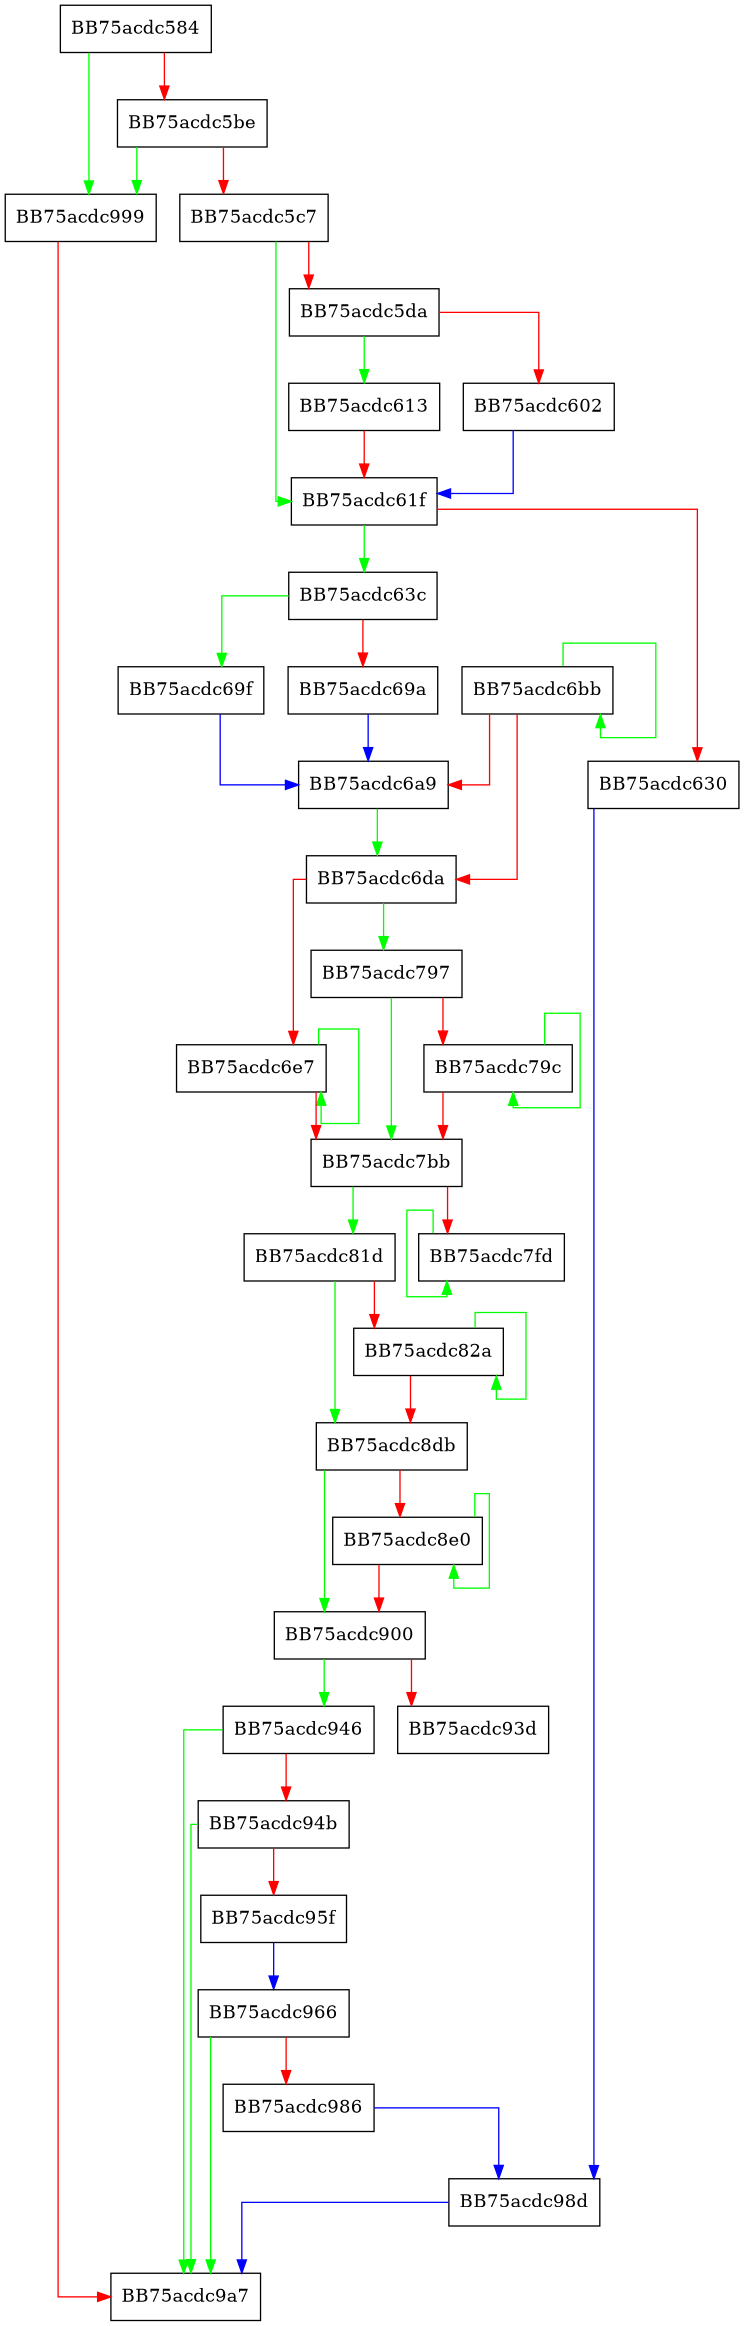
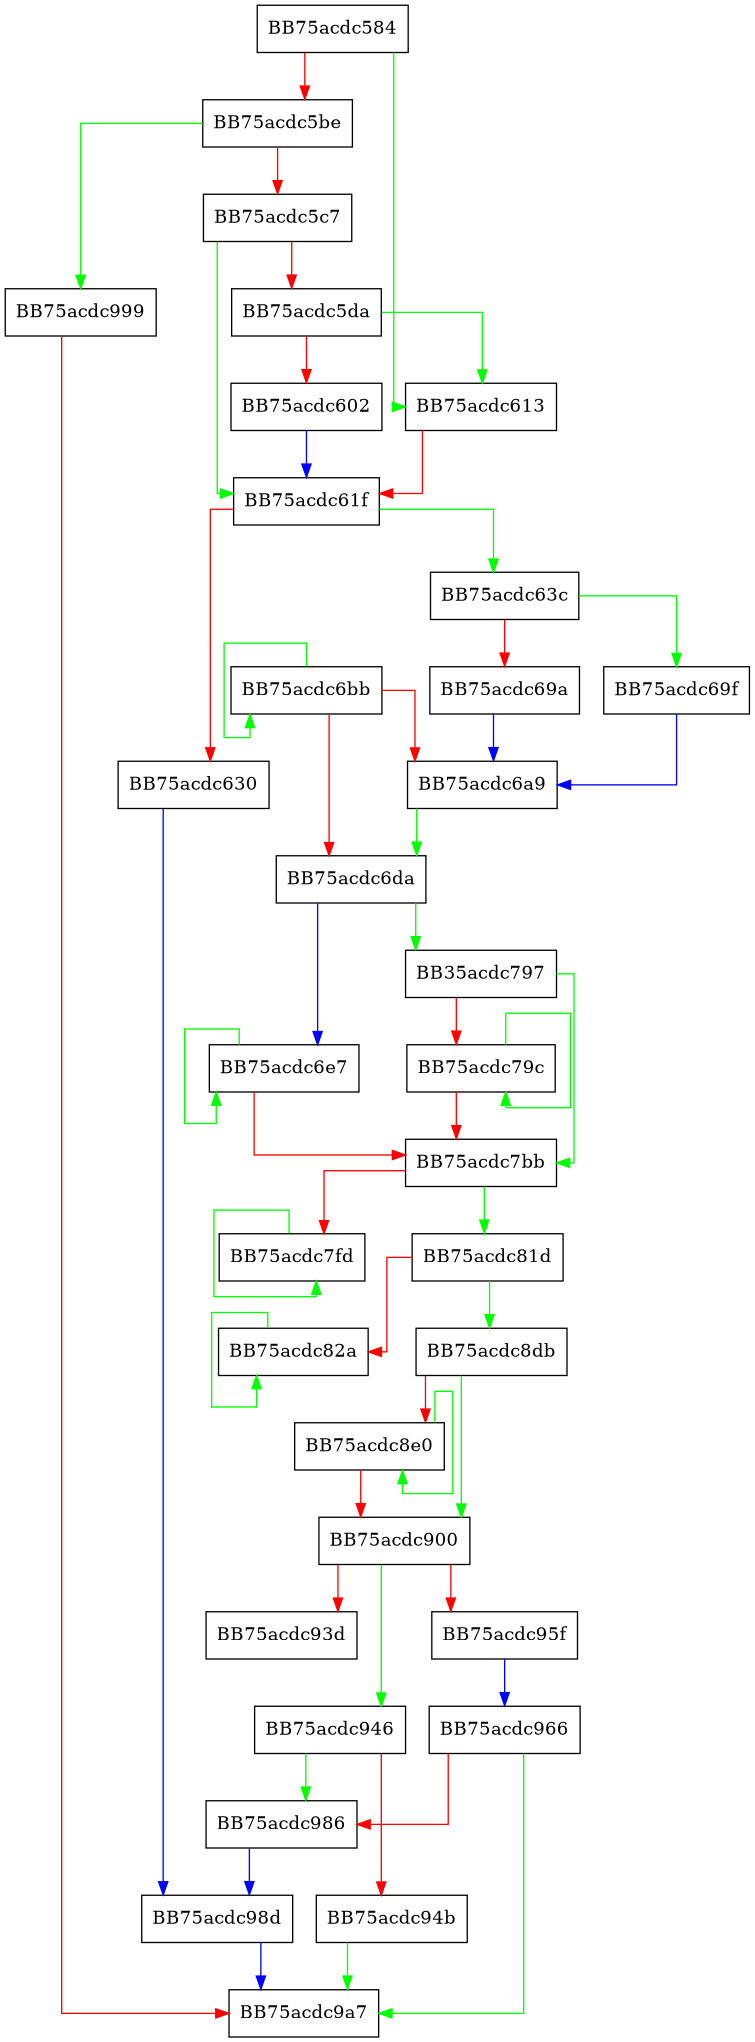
(89, 117) -> (394, 230)
(293, 949) -> (318, 967)
(387, 974) -> (481, 974)
(410, 1392) -> none
(274, 1865) -> (451, 1581)
(184, 1976) -> (306, 1770)
